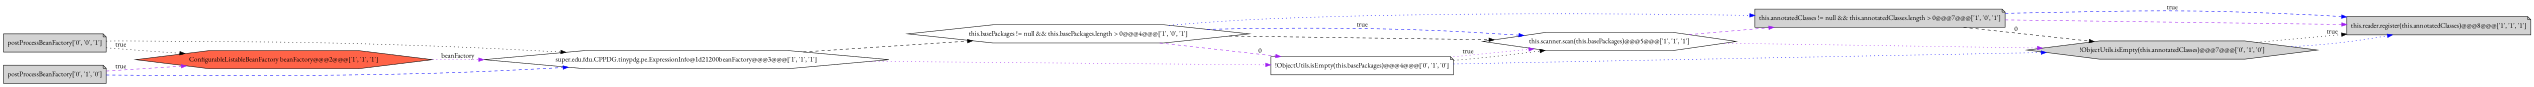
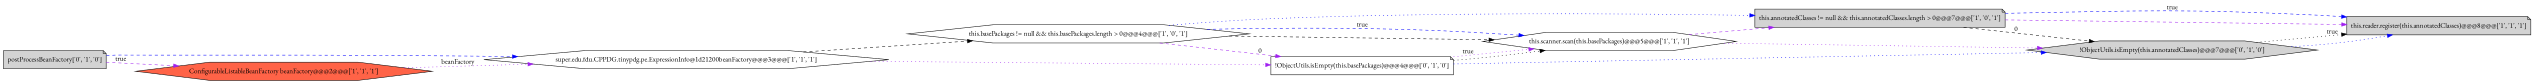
(55, 43) -> none
